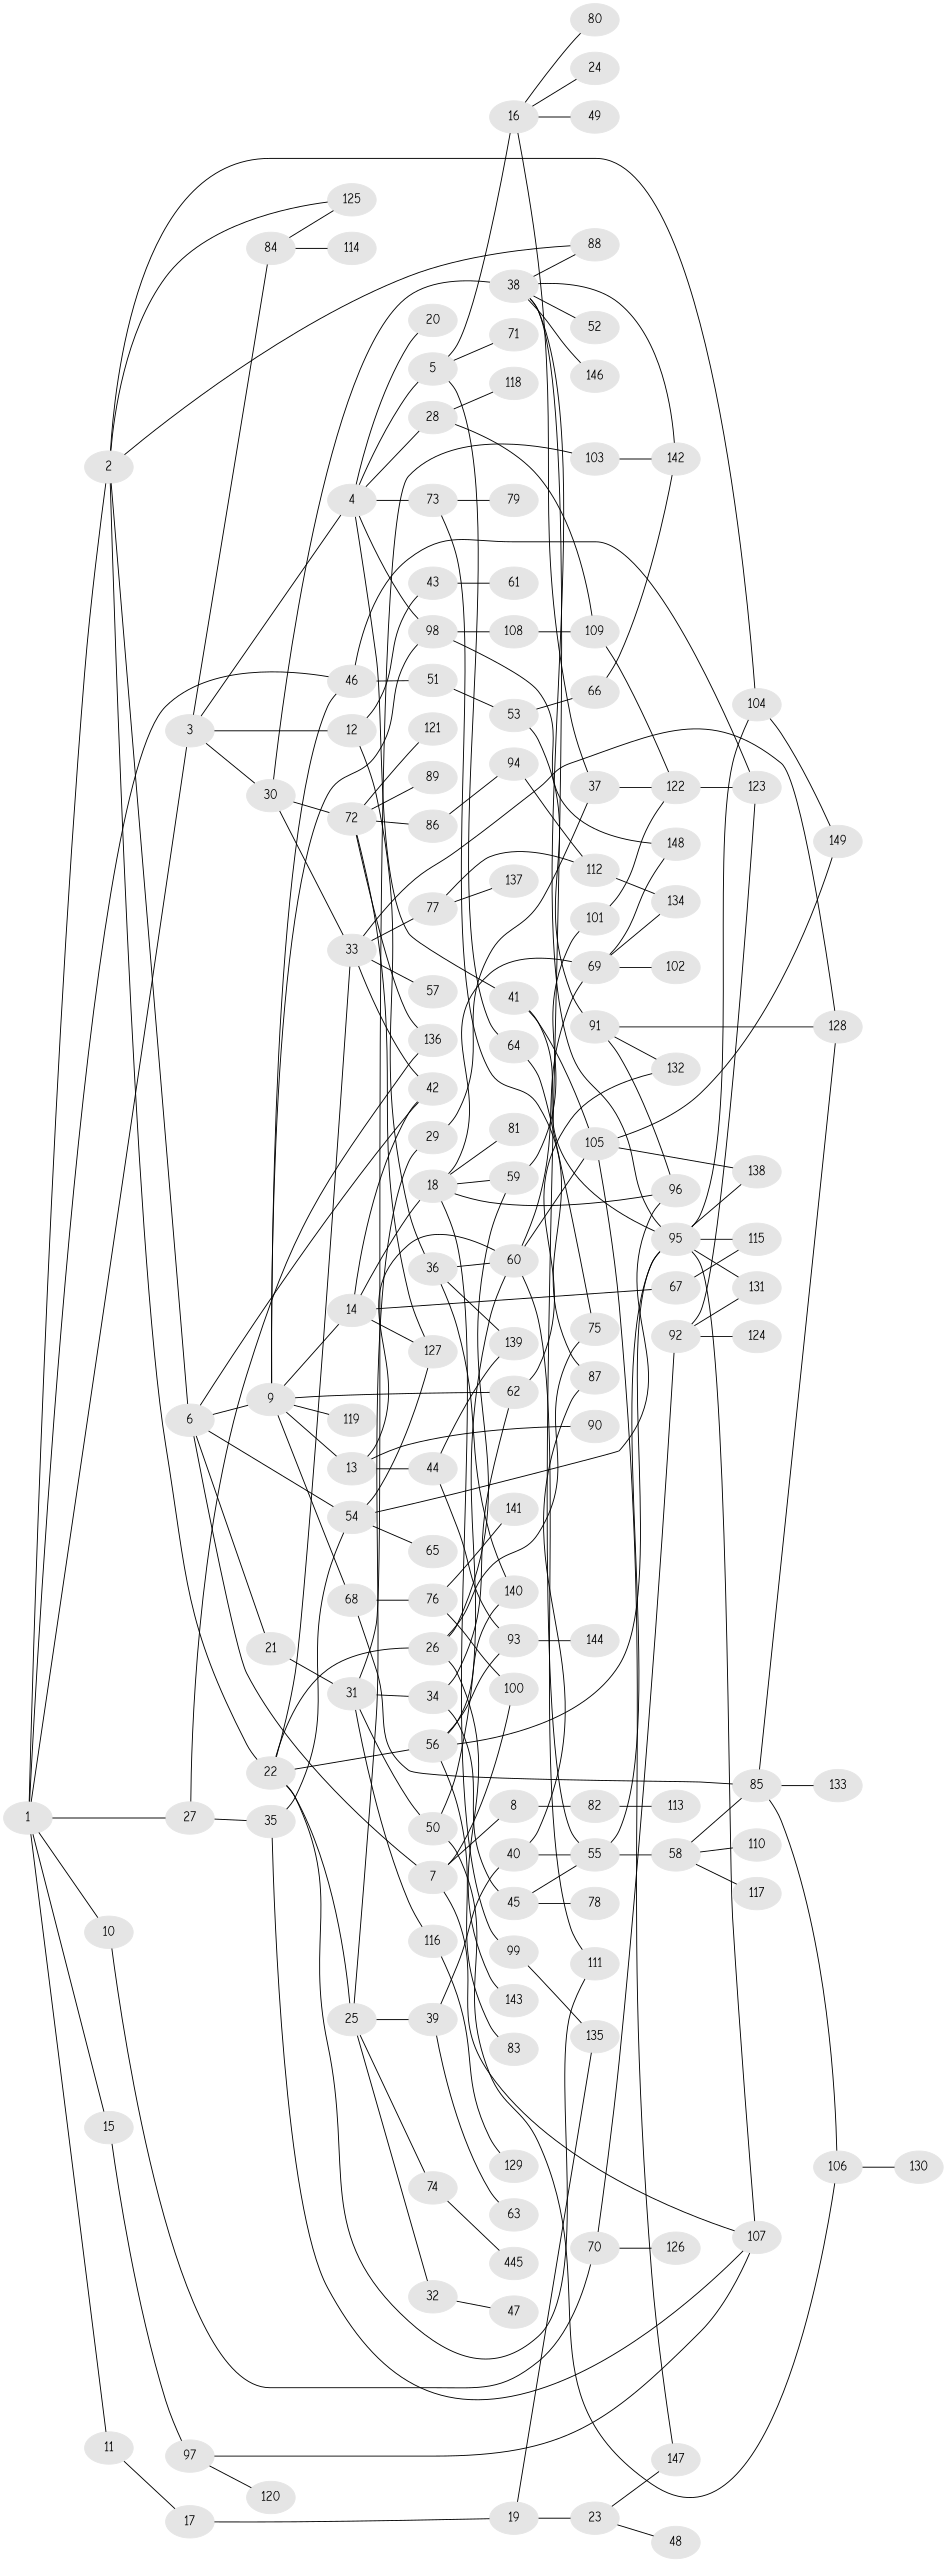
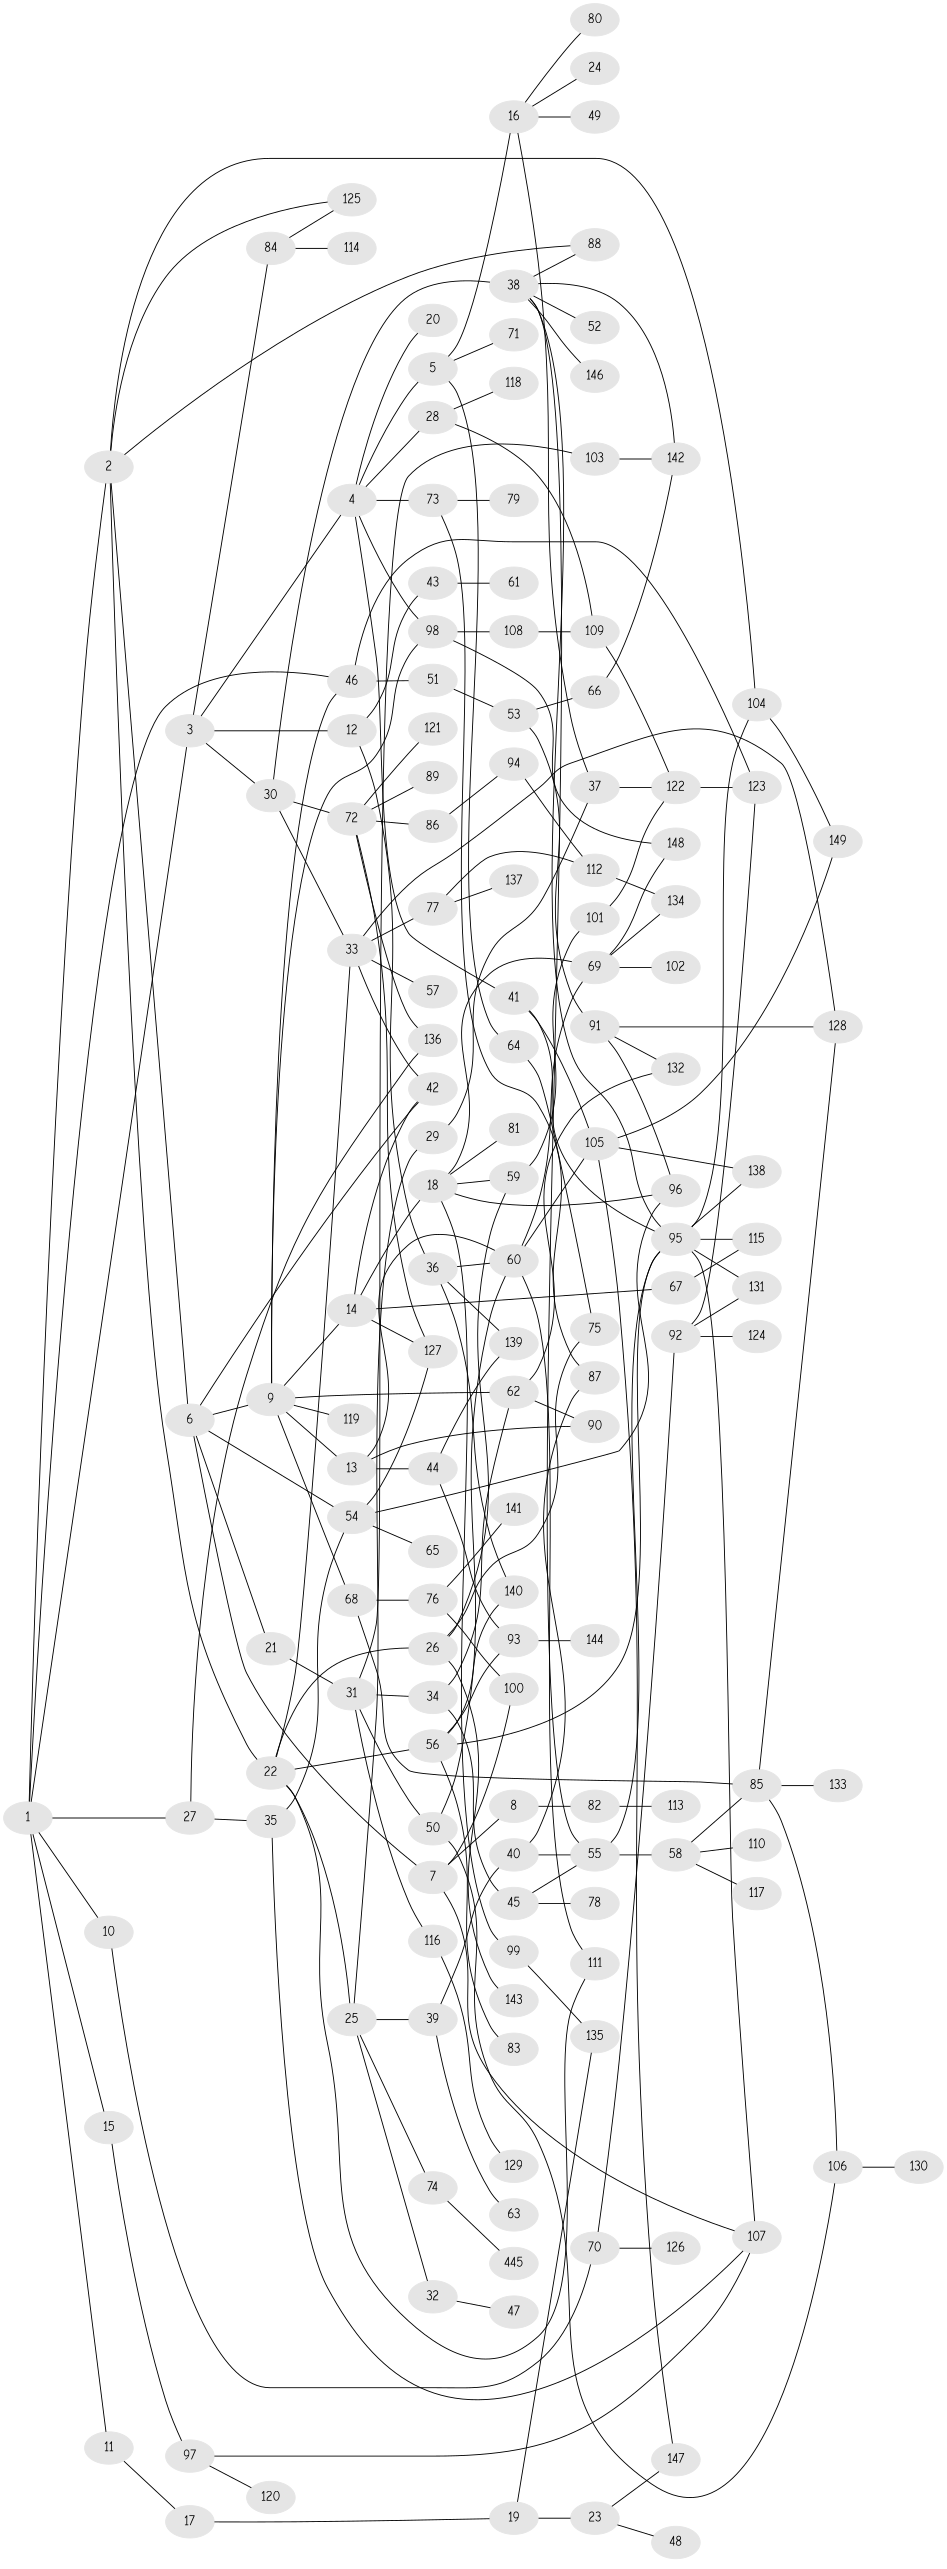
none -> (554, 1409)
